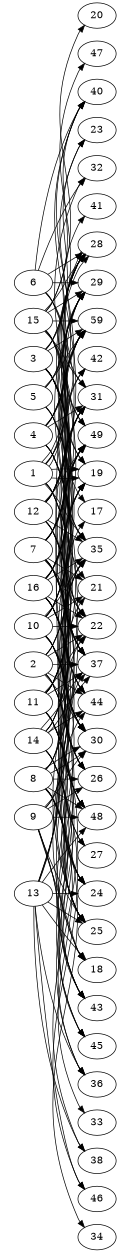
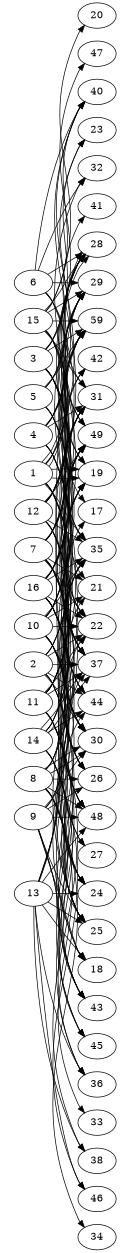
(66, 489) -> (65, 546)
